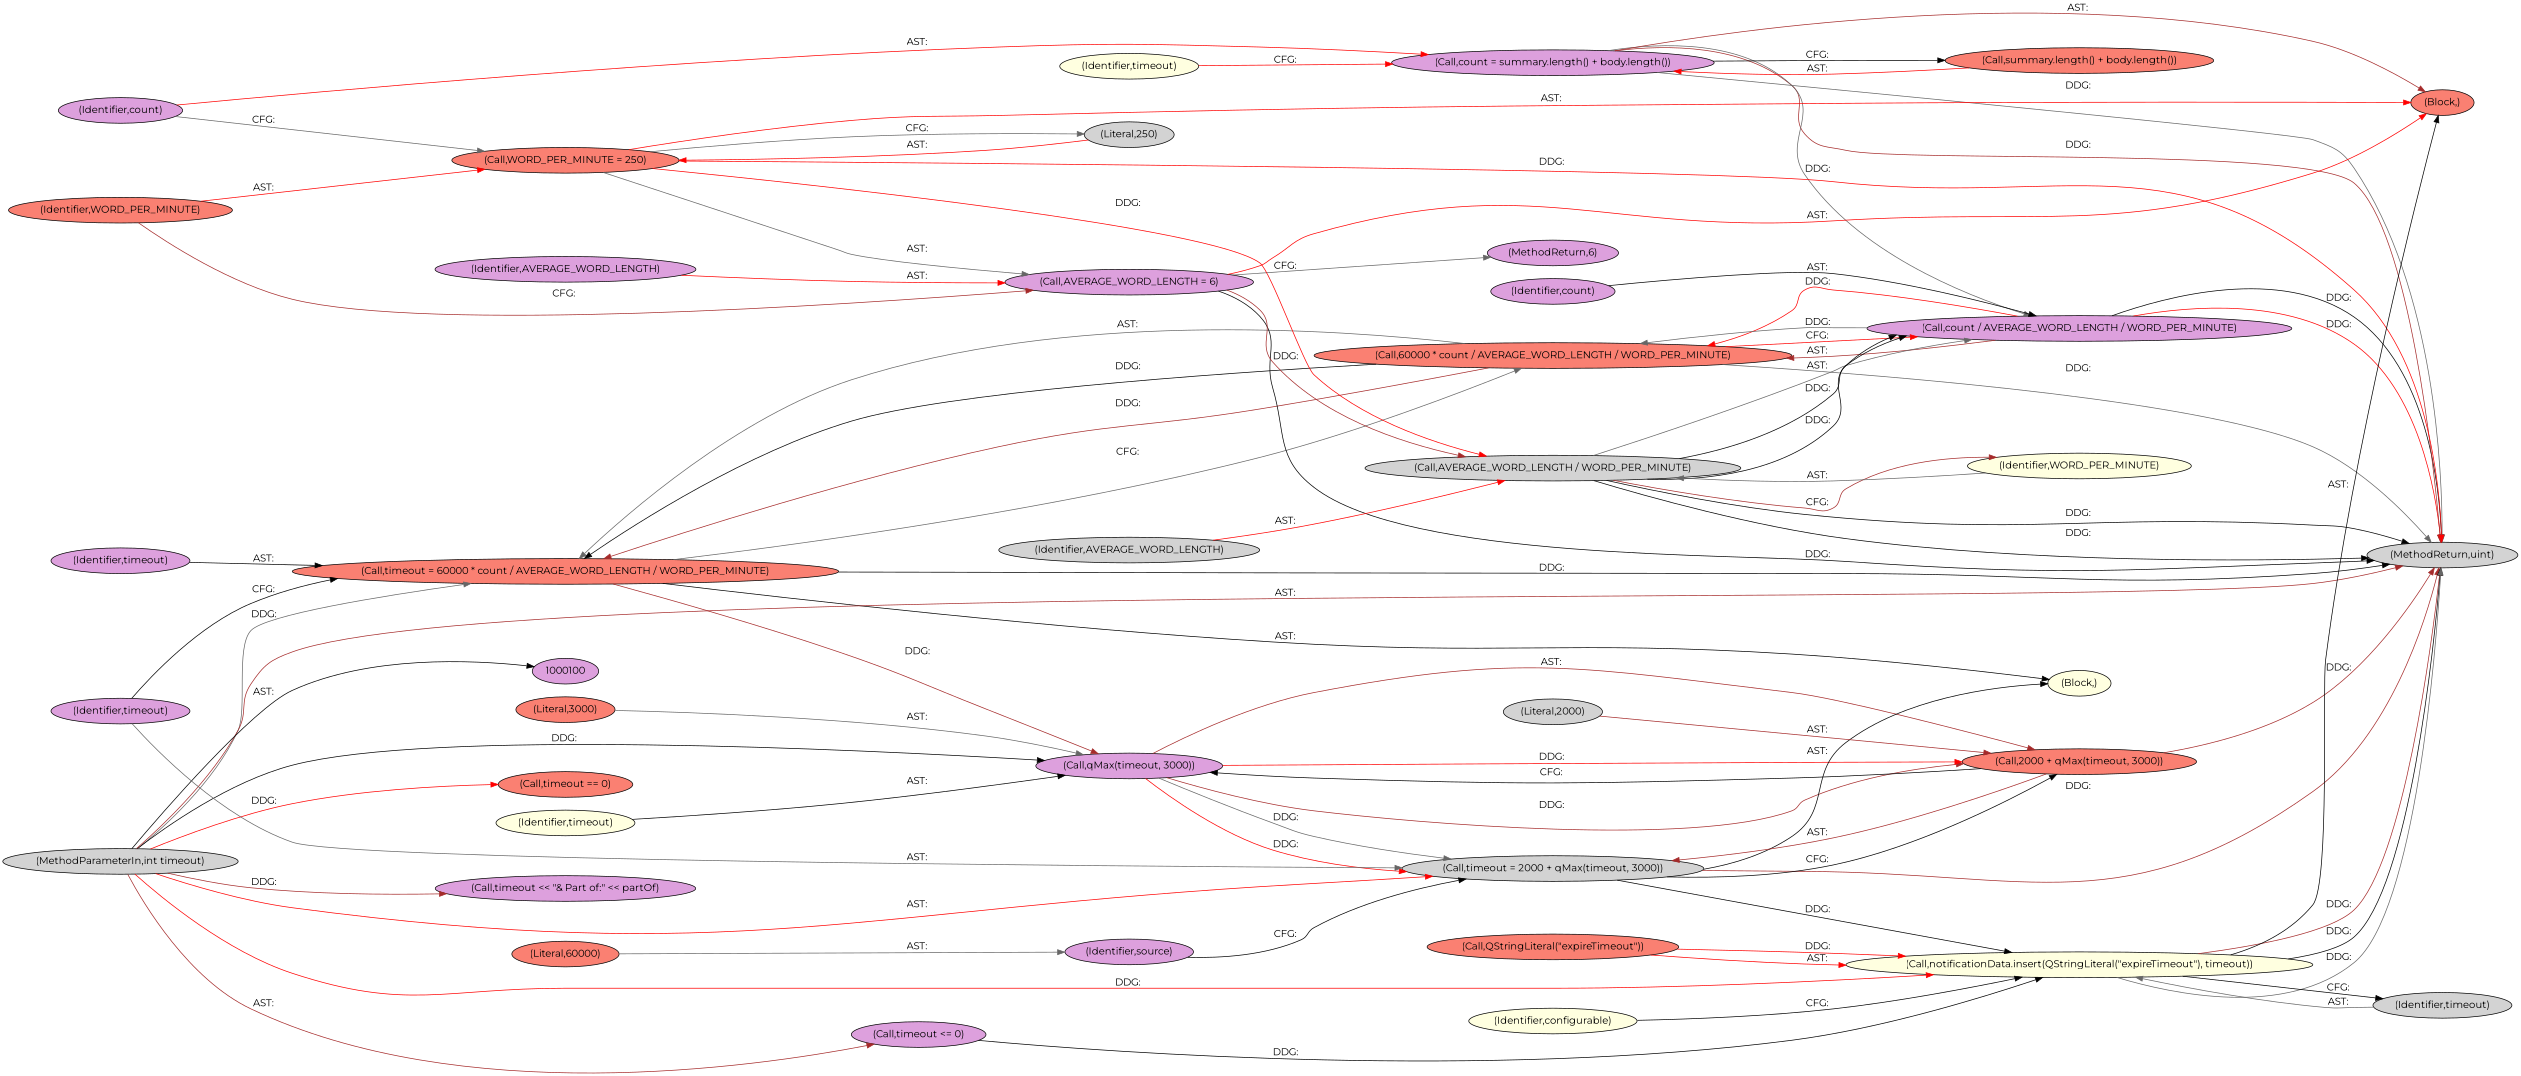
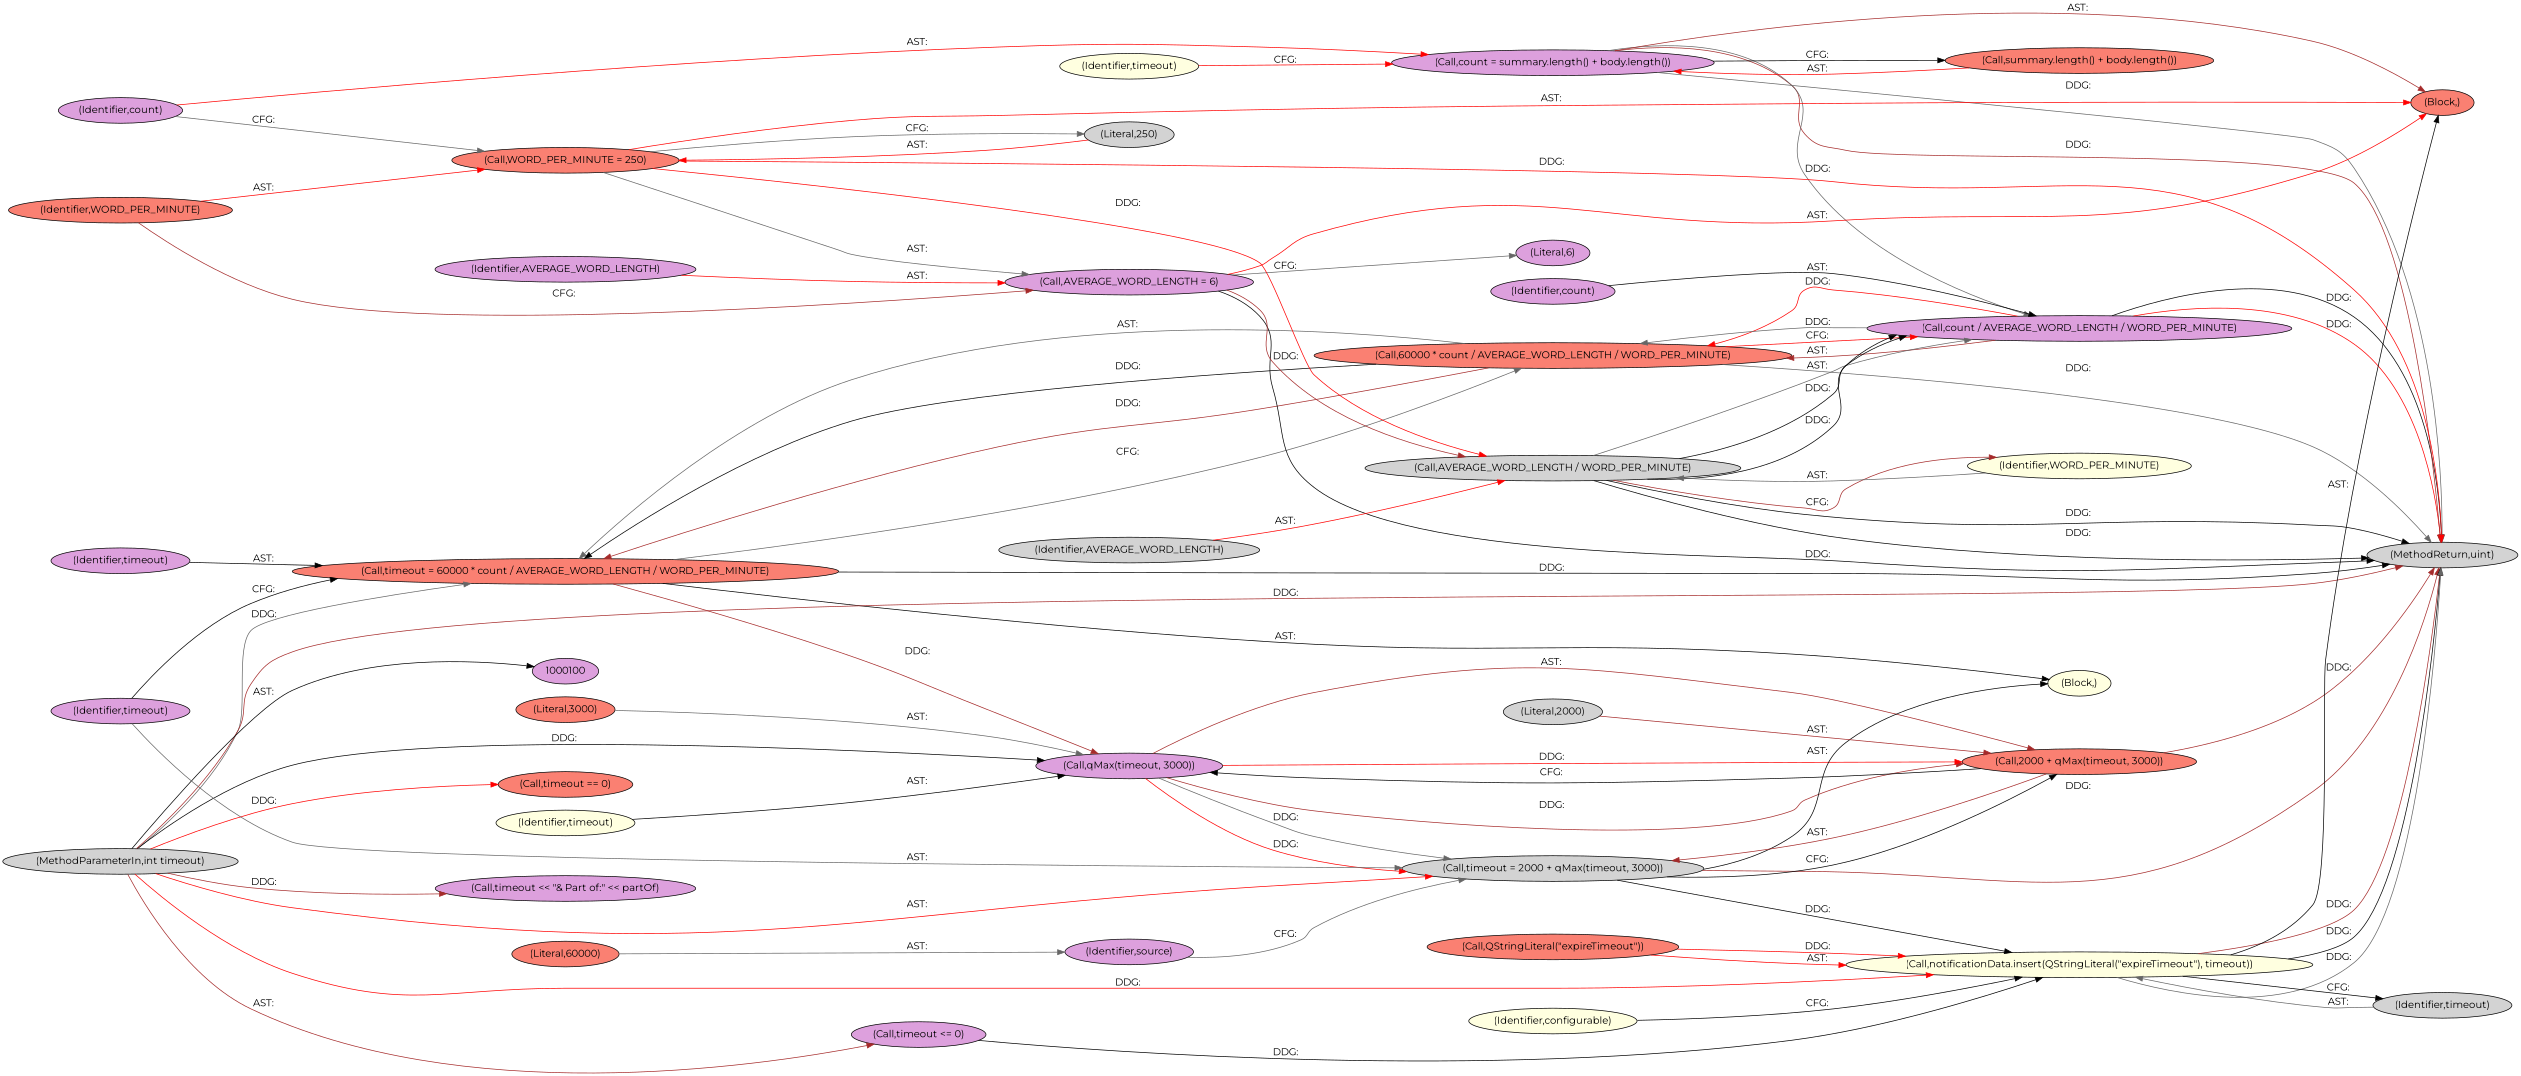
(1553, 253) -> (1553, 253)
(1287, 593) -> (1287, 593)
(1323, 923) -> (1323, 923)
